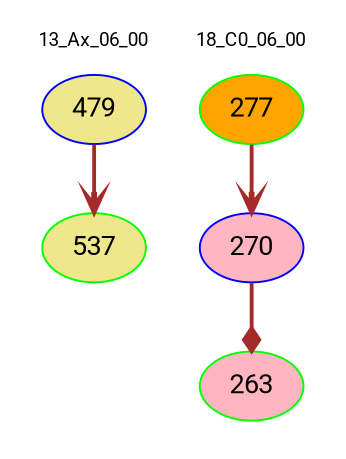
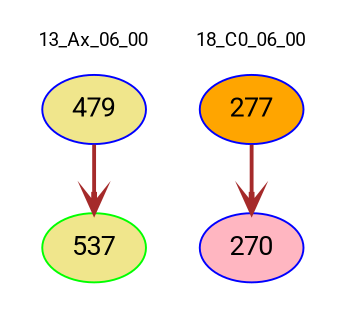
(252, 109) -> (252, 109)
(252, 386) -> none
